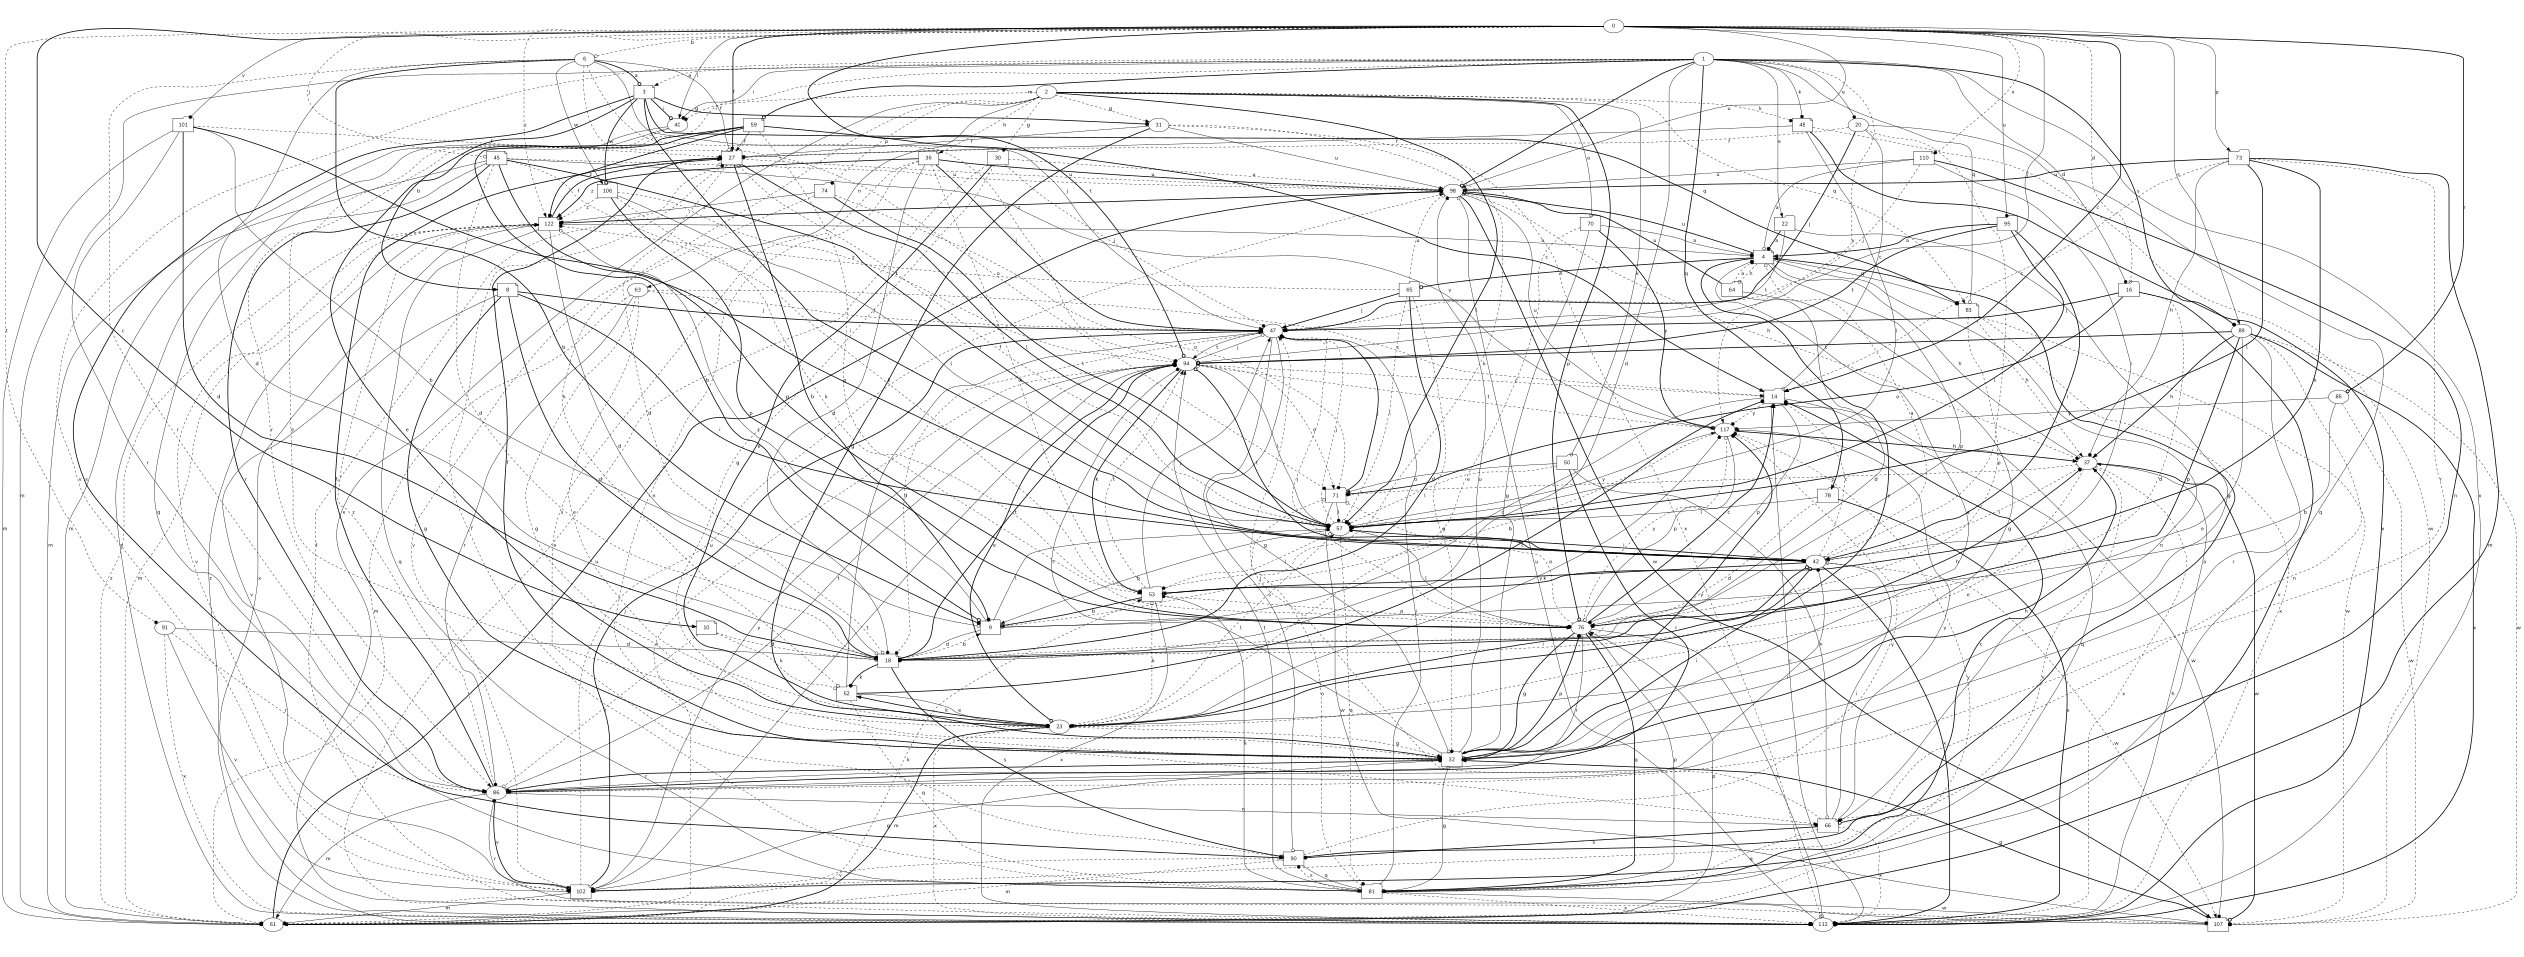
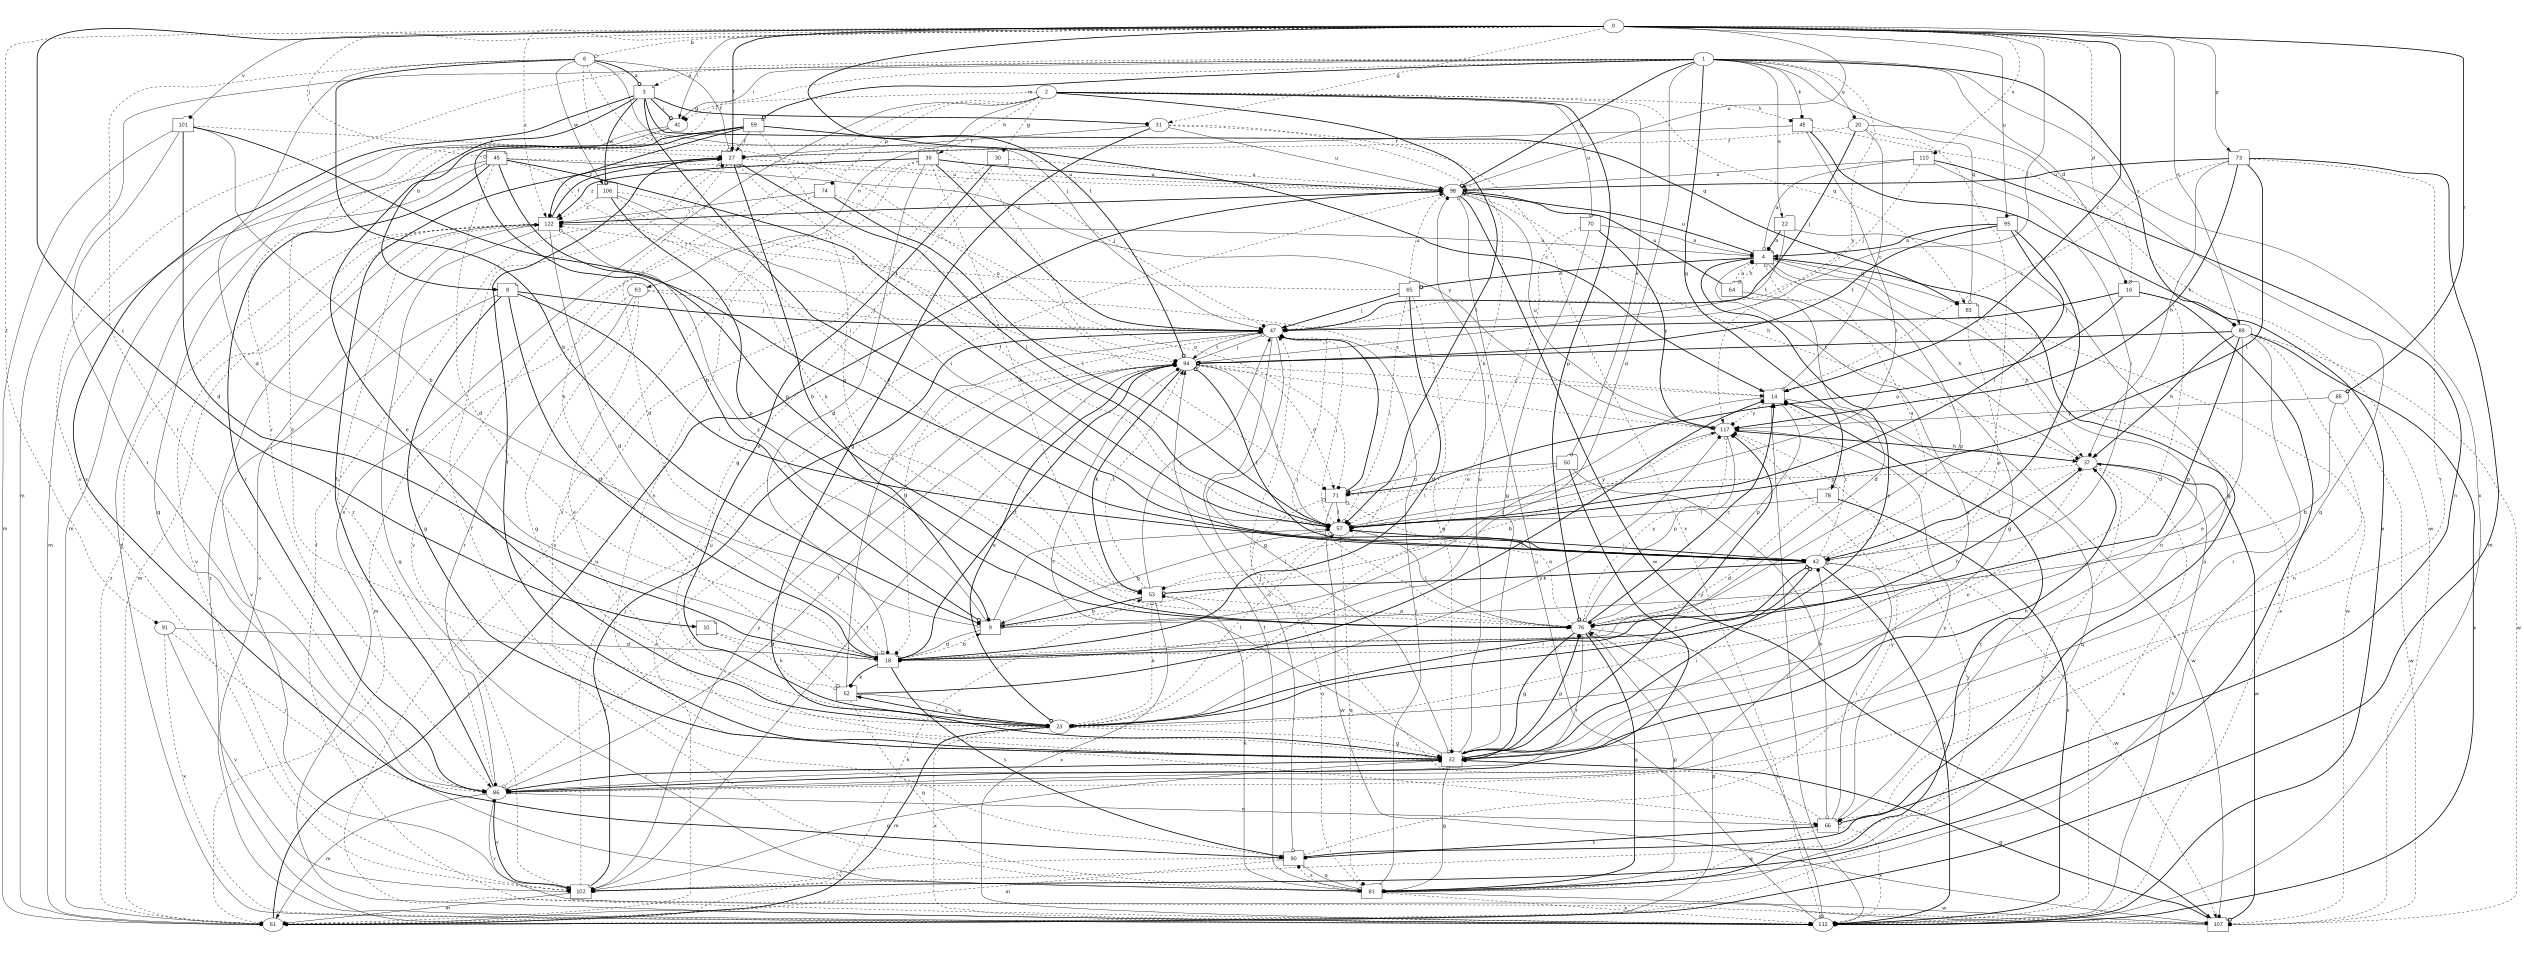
(1101, 108) -> (1388, 75)
(1513, 329) -> (1513, 329)
(1937, 553) -> (2043, 380)
